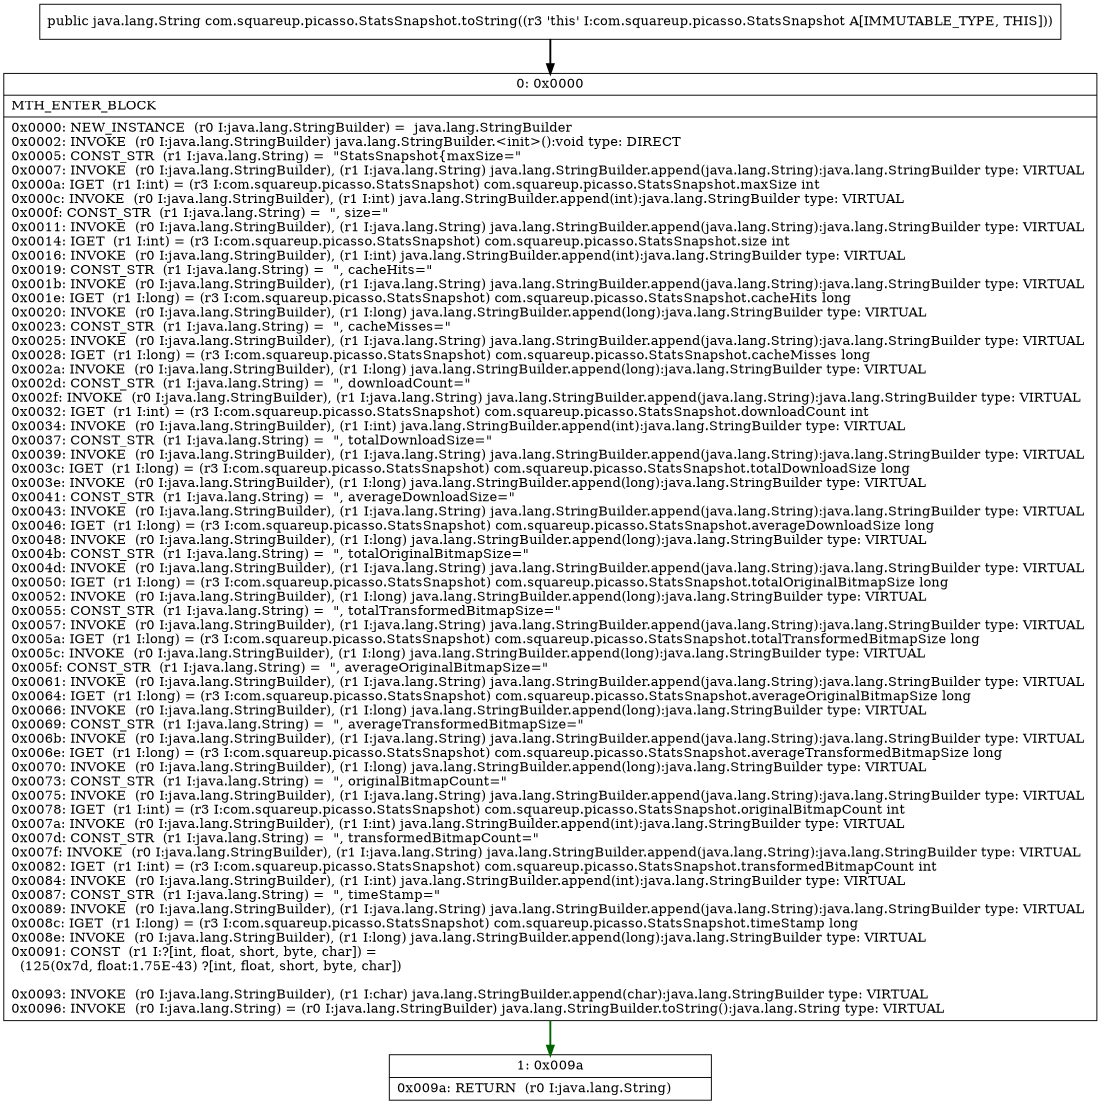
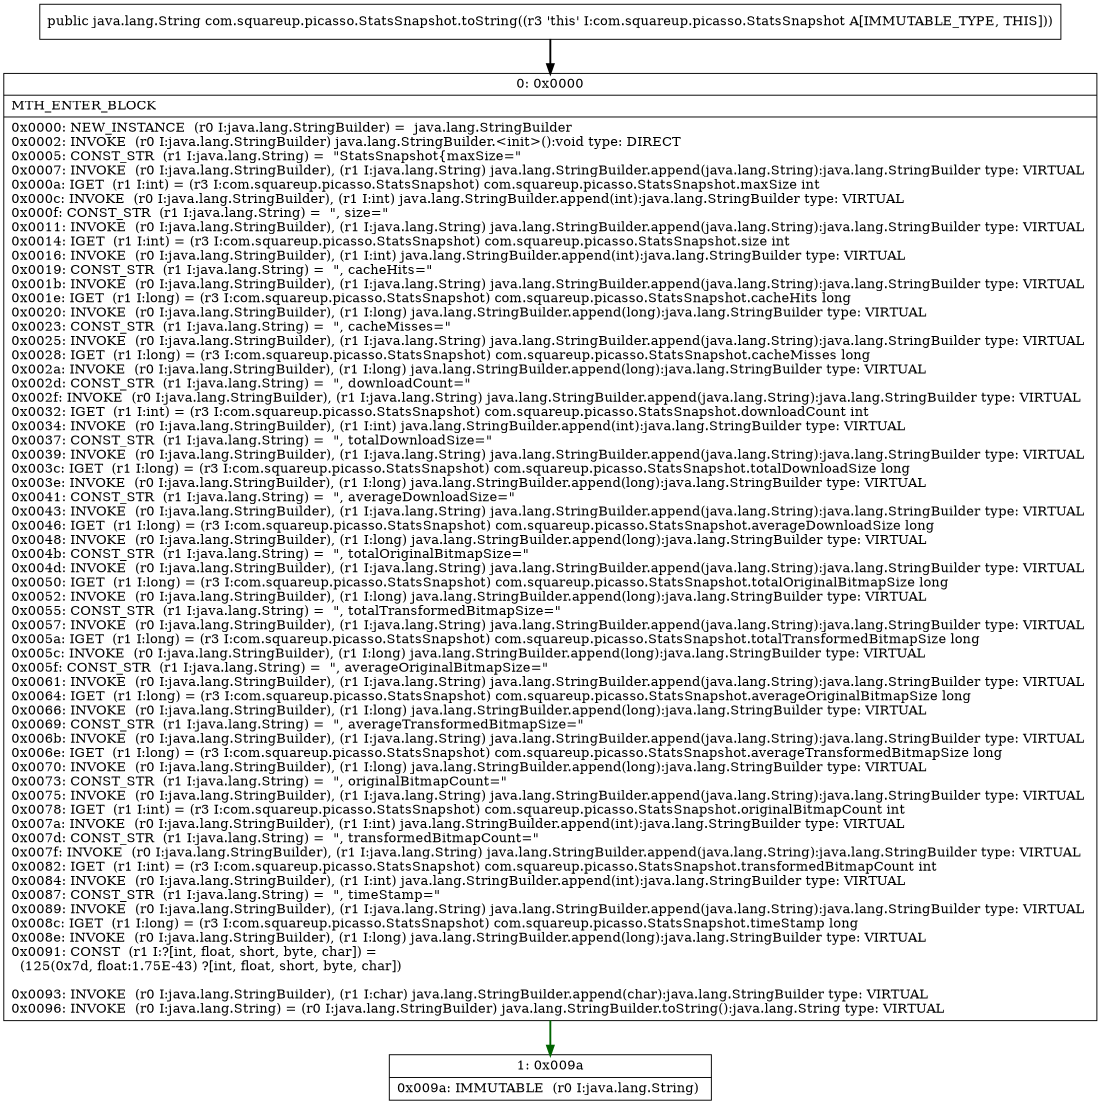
(537, 1088) -> (550, 1088)
